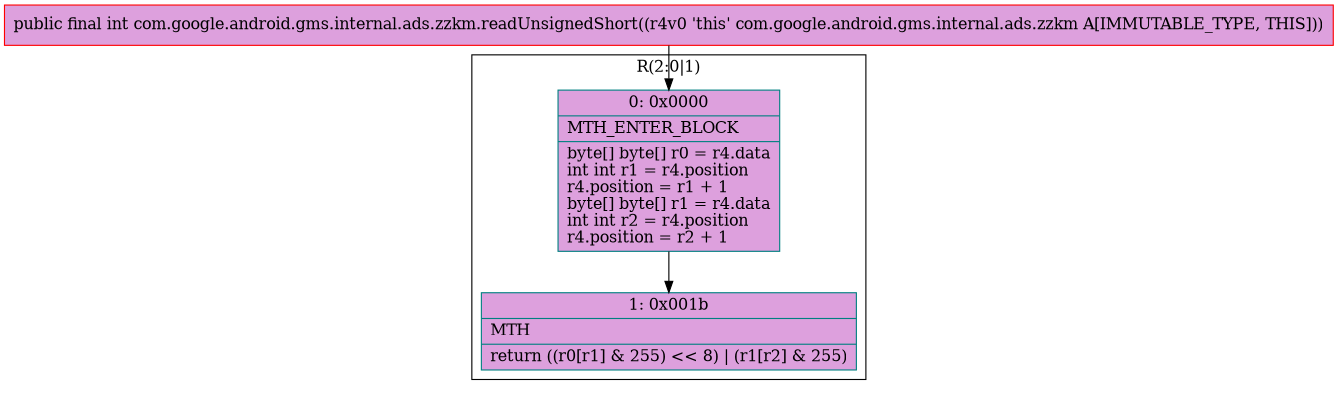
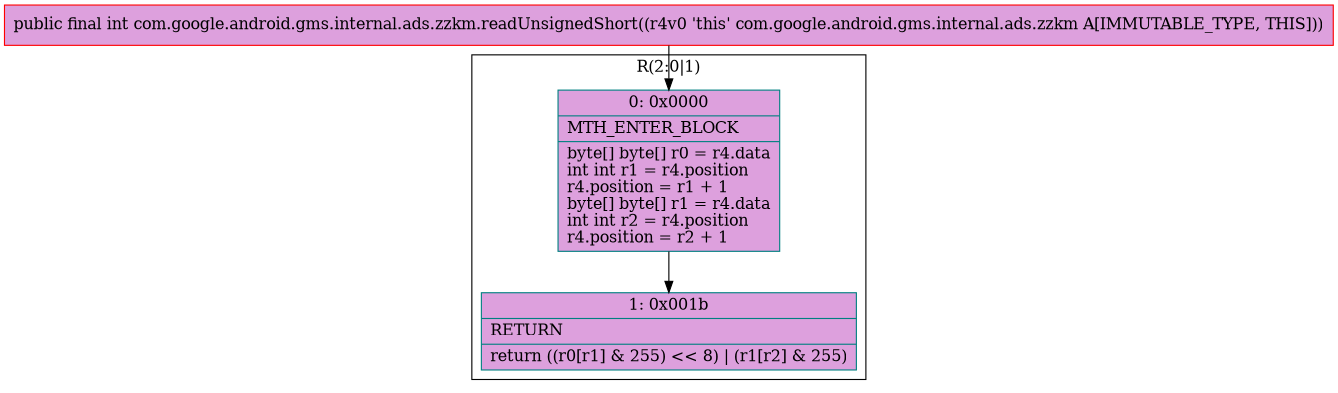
(510, 331) -> (527, 331)
